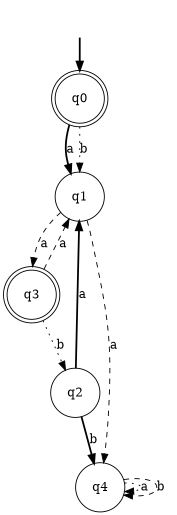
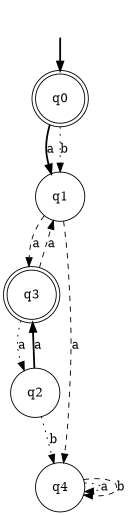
(77, 299) -> (34, 350)
(61, 346) -> (22, 346)
(87, 436) -> (47, 436)
